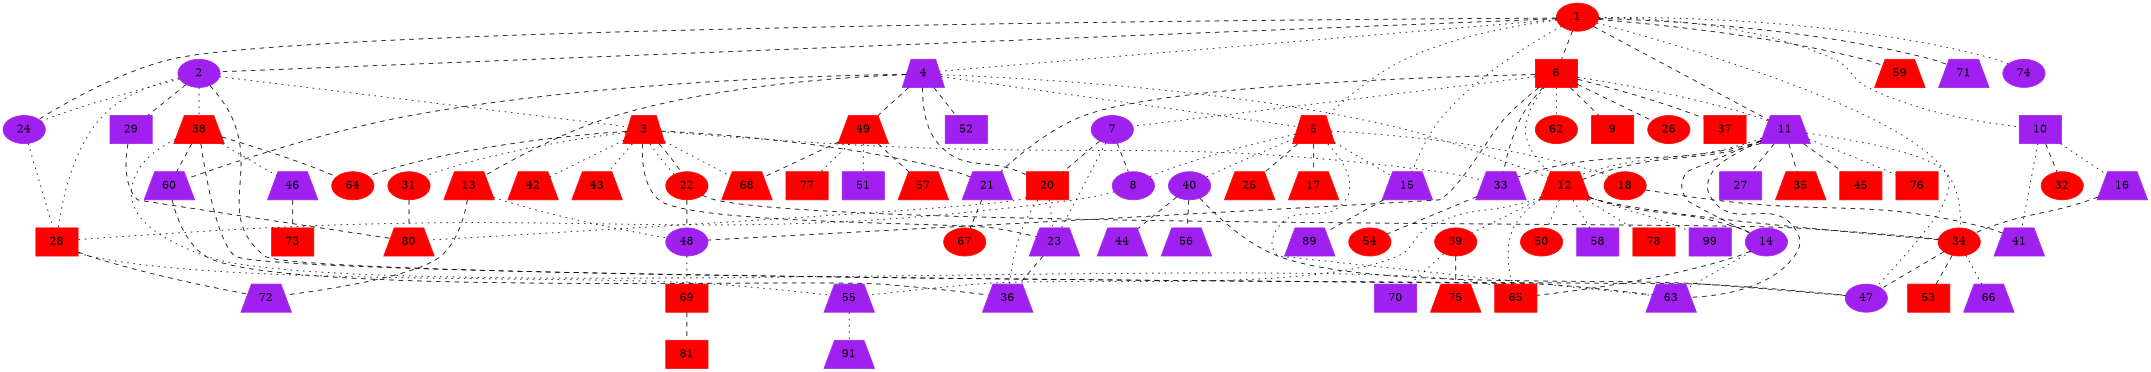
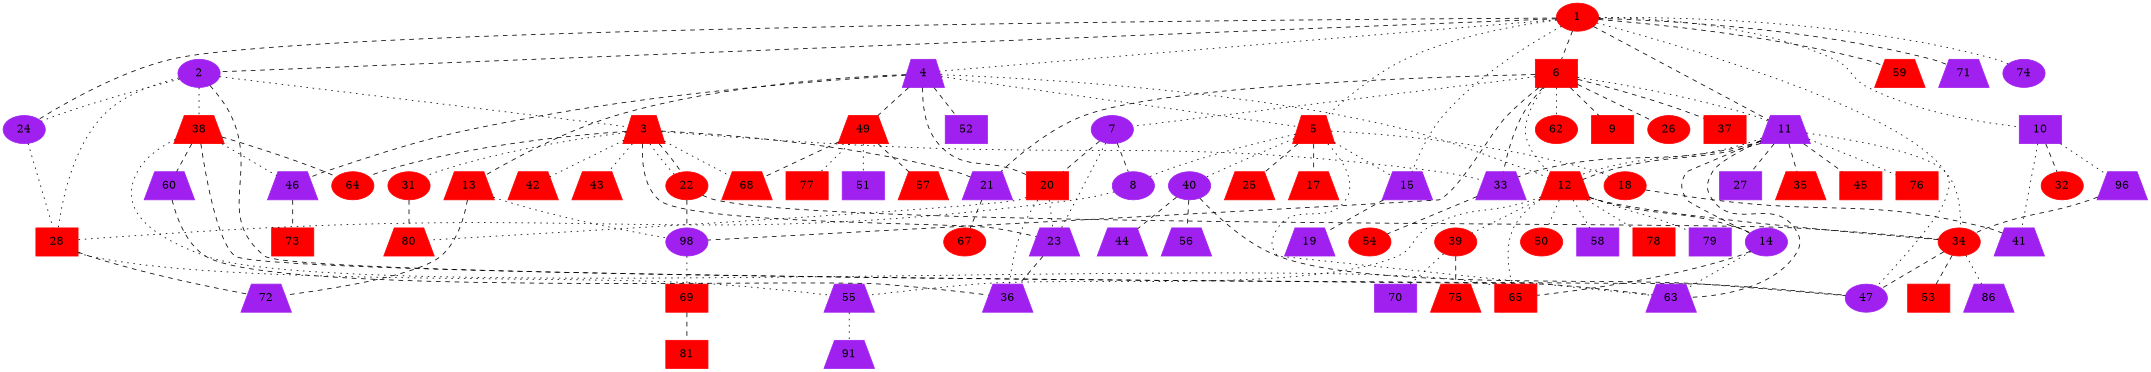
(542, 97) -> (604, 105)
(131, 130) -> none
(2122, 186) -> (2122, 186)
(687, 242) -> (687, 242)
(1310, 242) -> (1310, 242)
(1710, 242) -> (1710, 242)
(1989, 298) -> (1989, 298)
